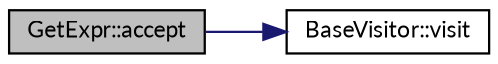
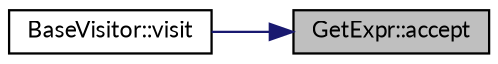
(234, 32) -> (241, 32)
